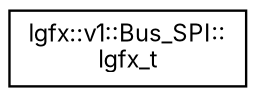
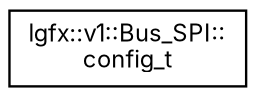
(128, 49) -> (128, 49)
